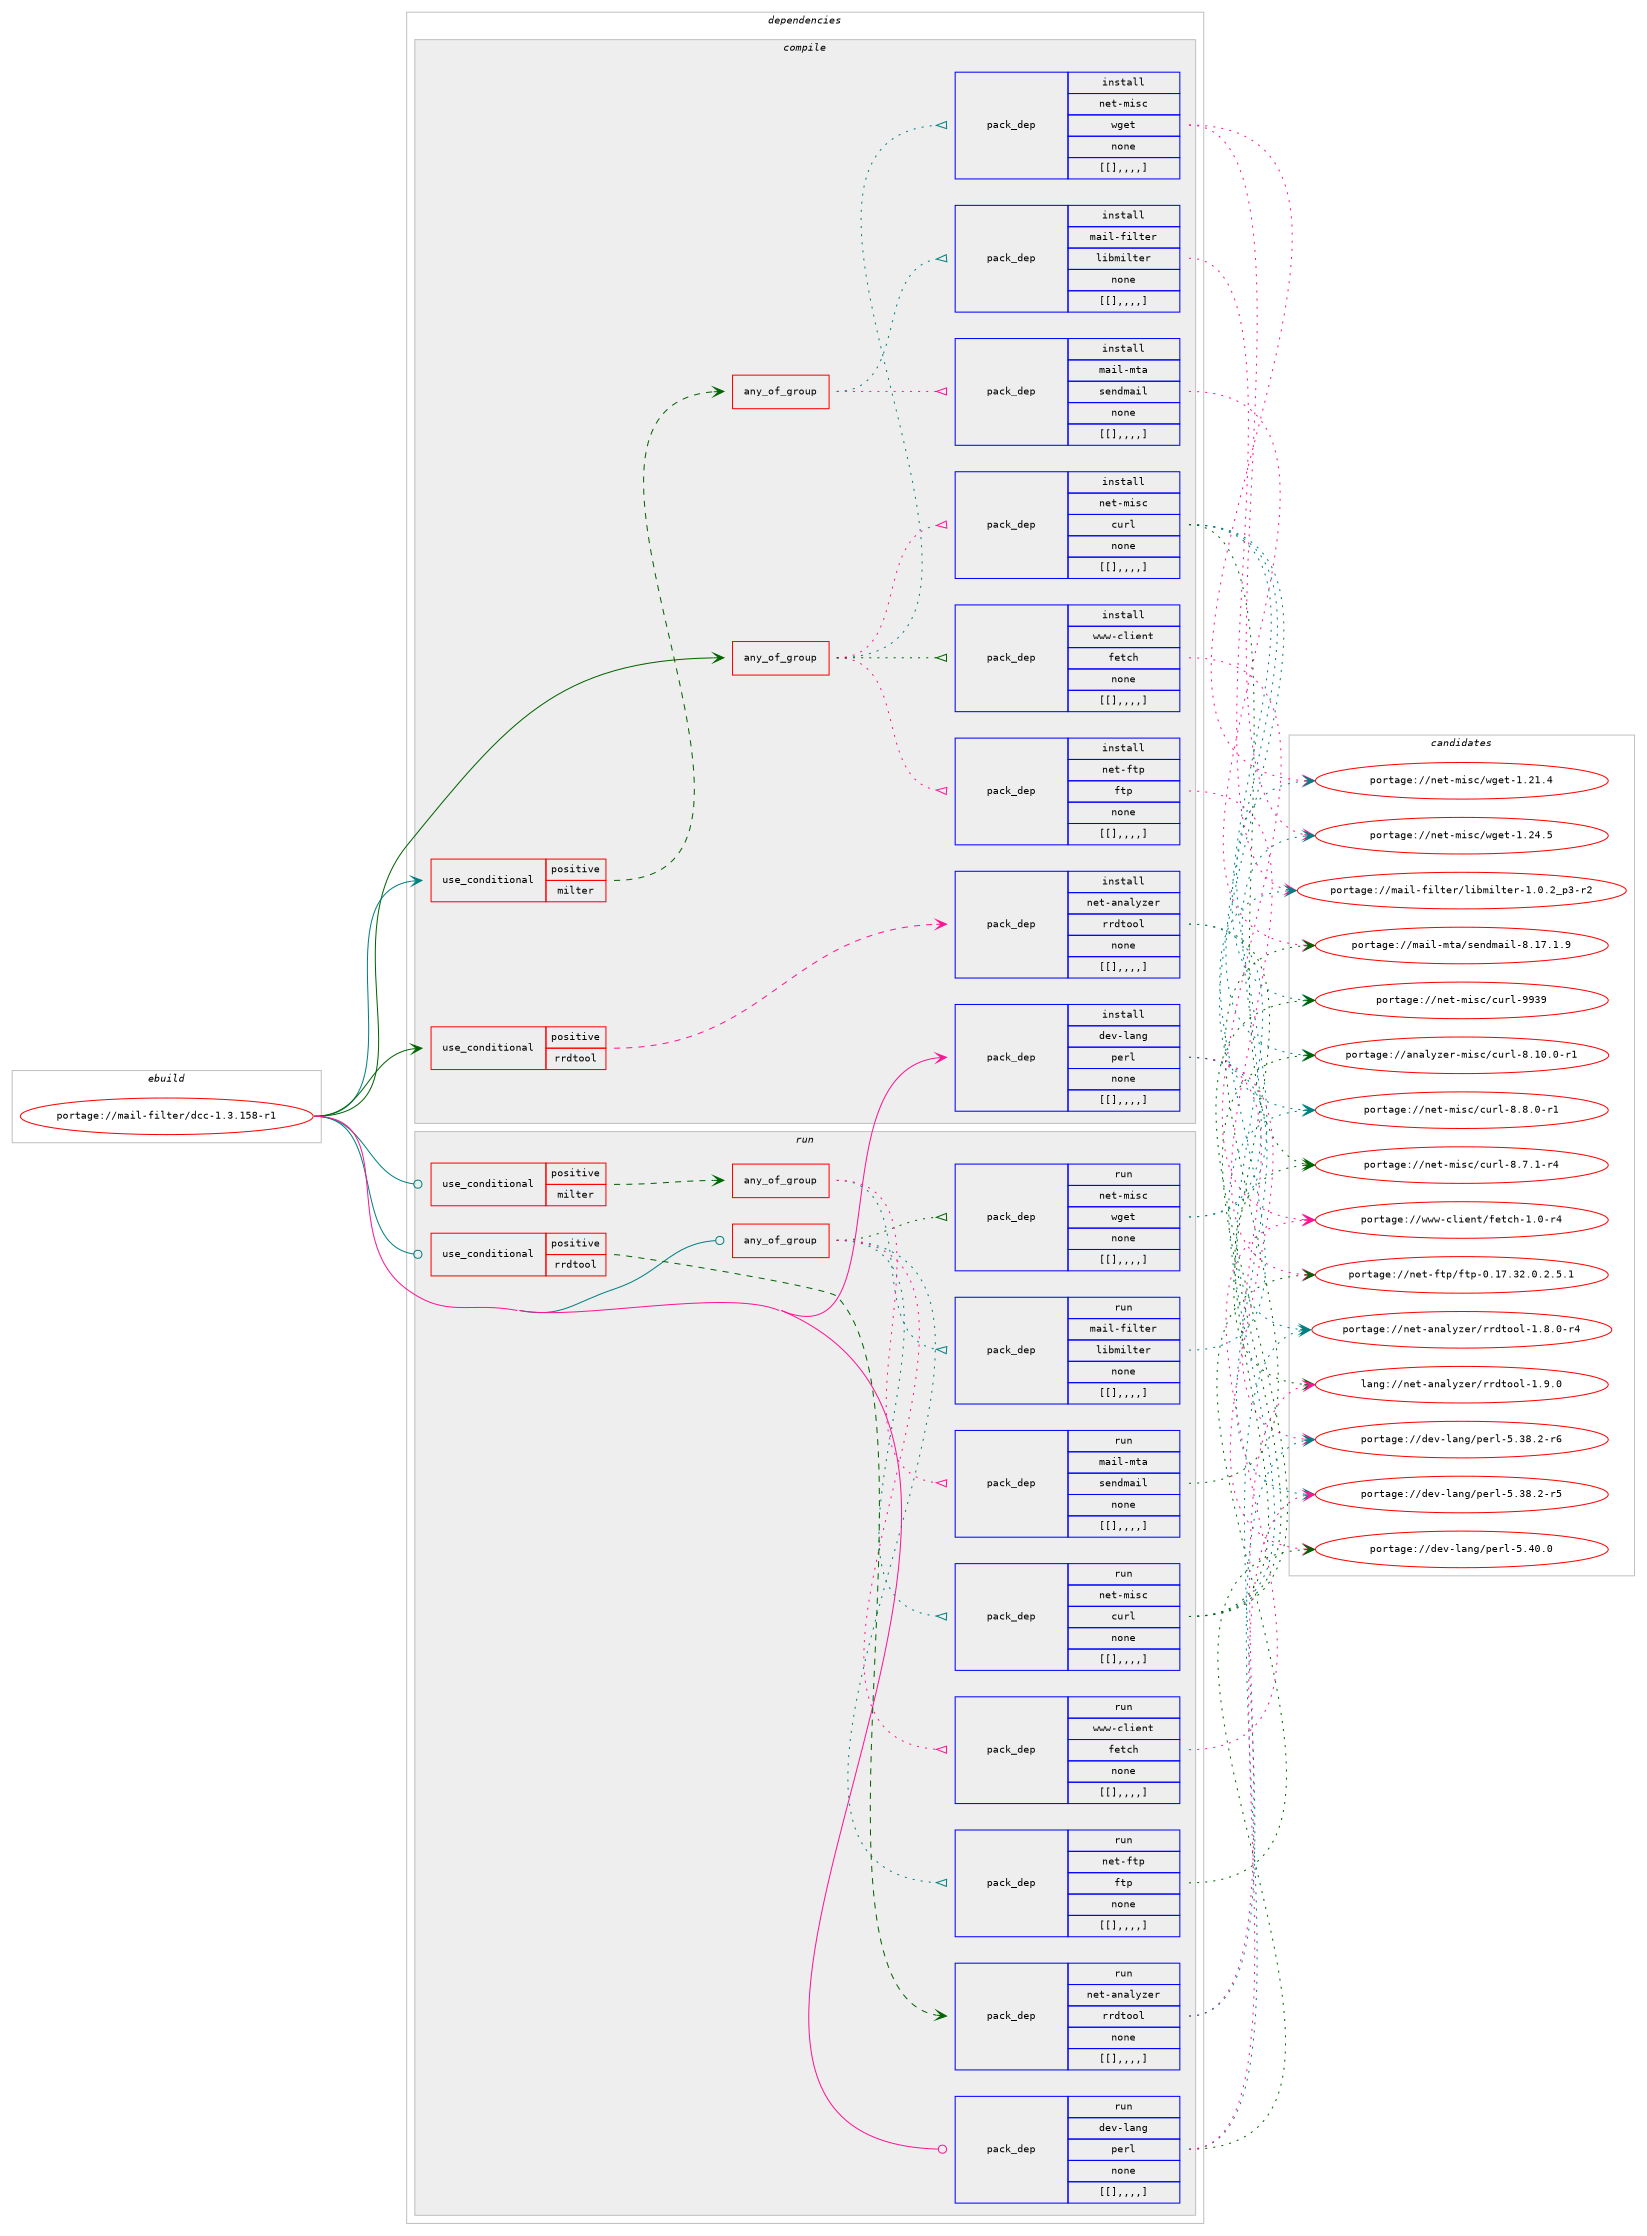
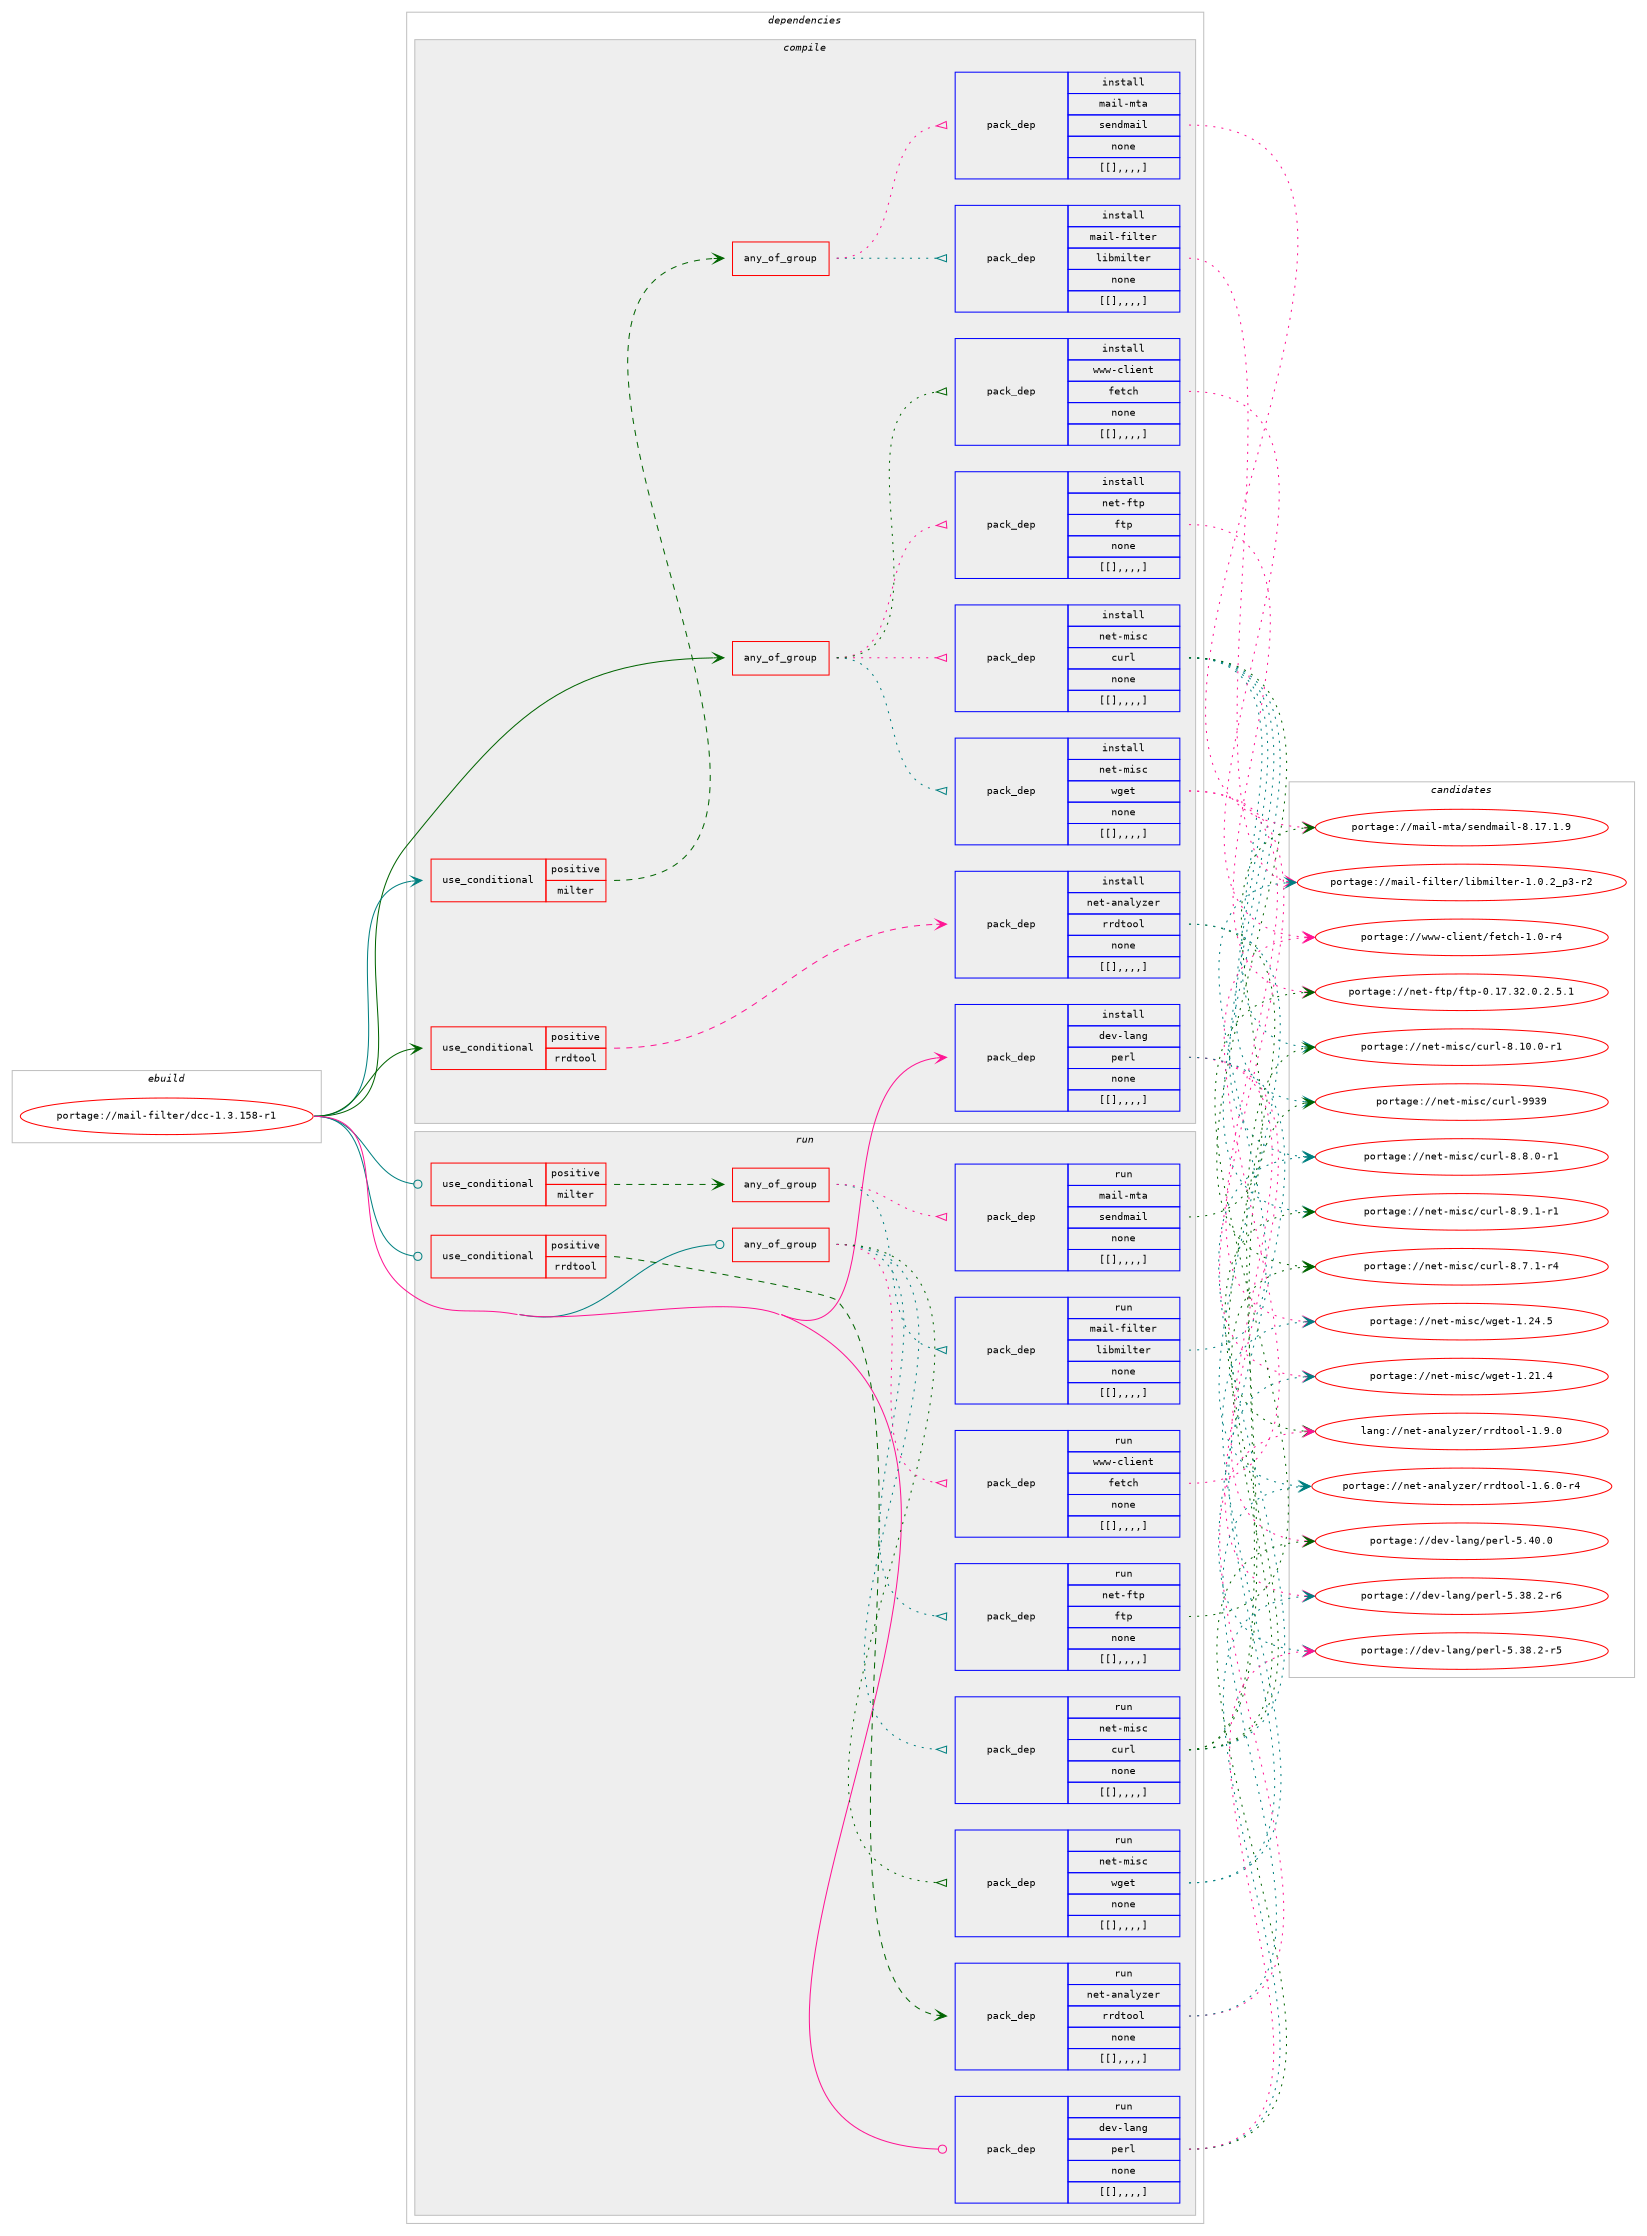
(1462, 1055) -> (1462, 1047)
none -> (1462, 1212)
(1462, 1330) -> (1462, 1486)
